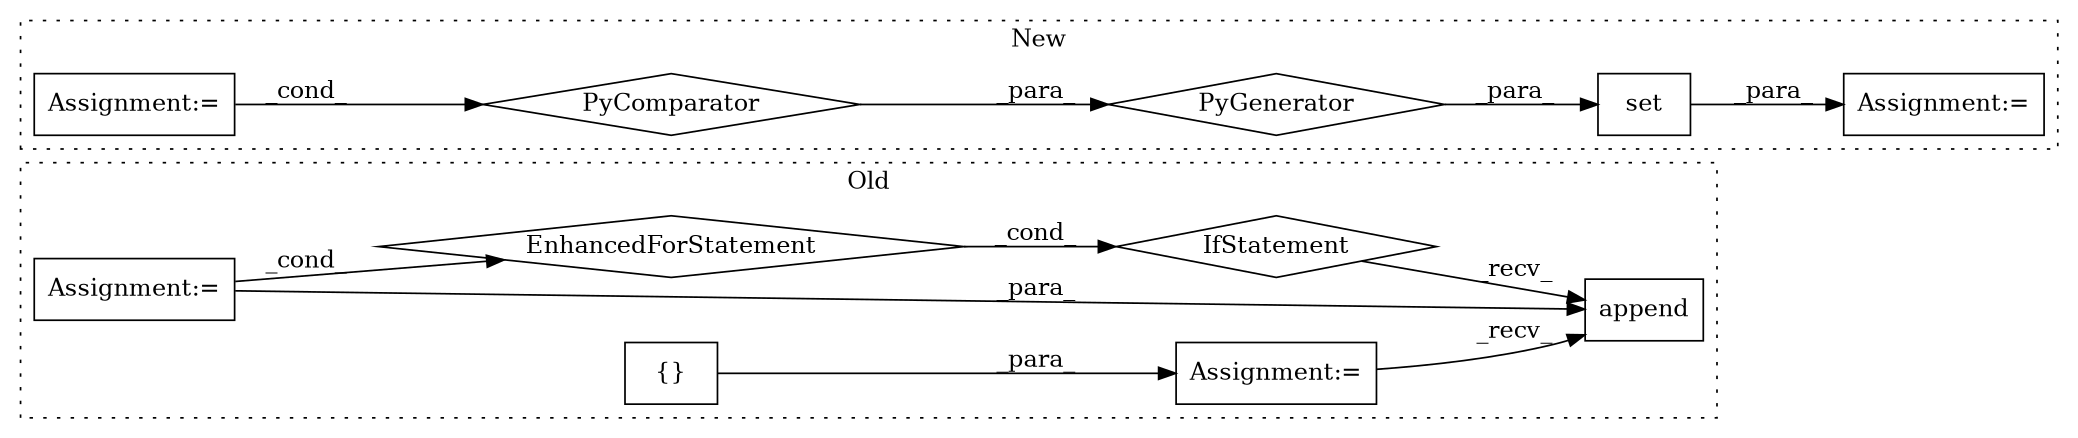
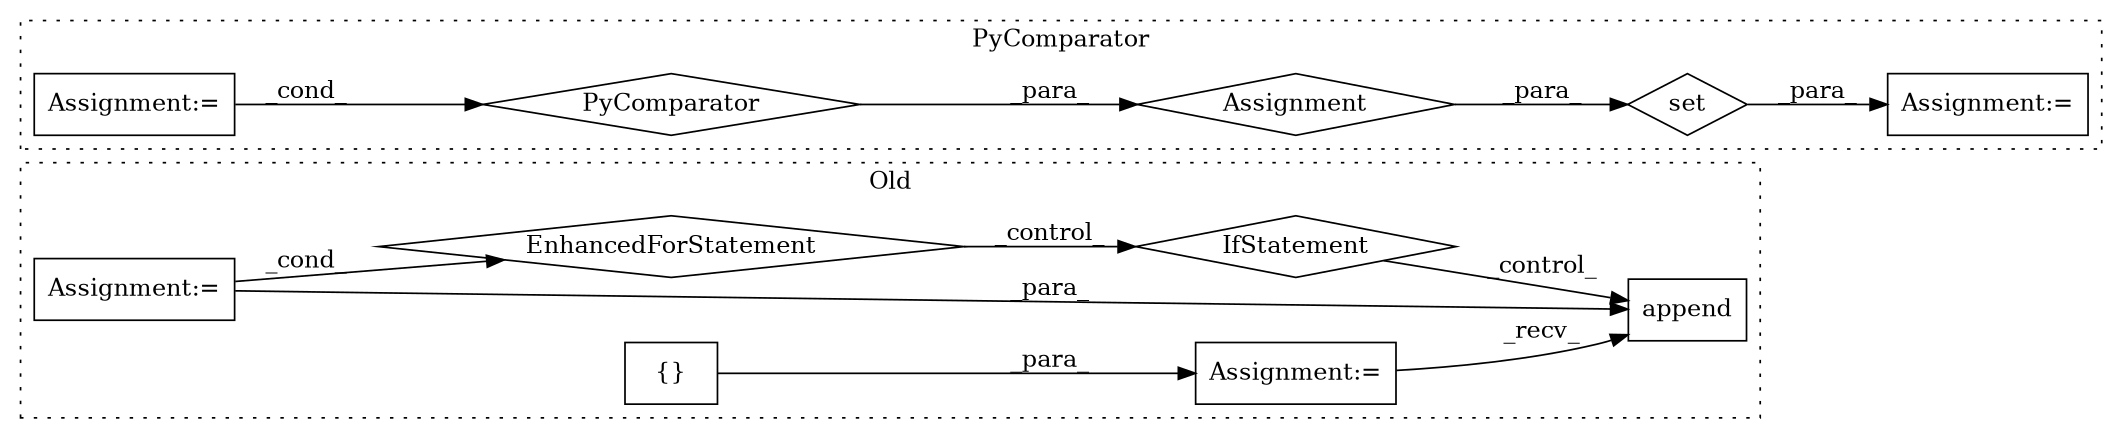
(1039, 40) -> (1061, 40)
(1276, 104) -> (1296, 104)
(1644, 104) -> (1687, 104)
(1036, 234) -> (1050, 234)
(1515, 270) -> (1542, 266)
